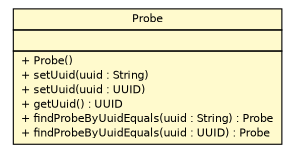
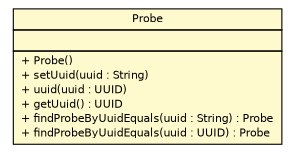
(83, 90) -> (74, 90)
